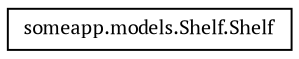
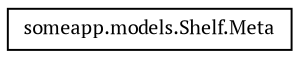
(150, 29) -> (150, 29)
